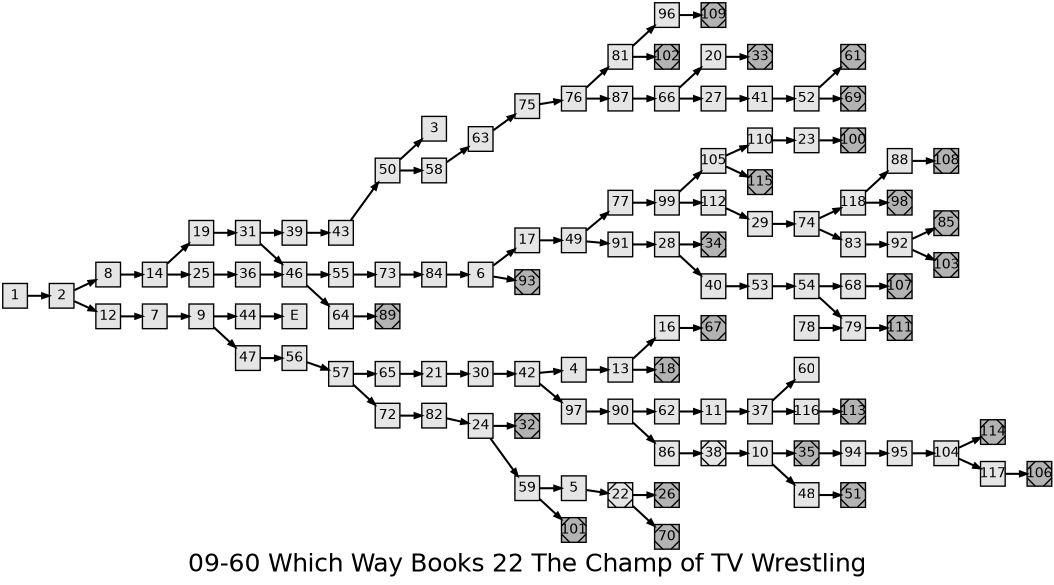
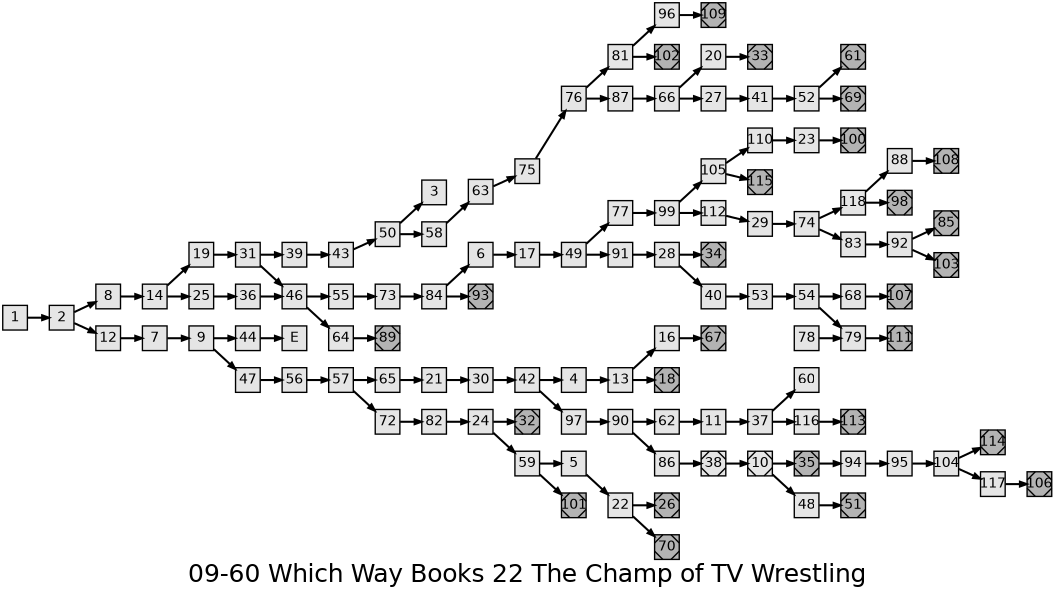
(500, 278) -> (454, 296)
(760, 453) -> (760, 464)
(620, 495) -> (620, 505)
